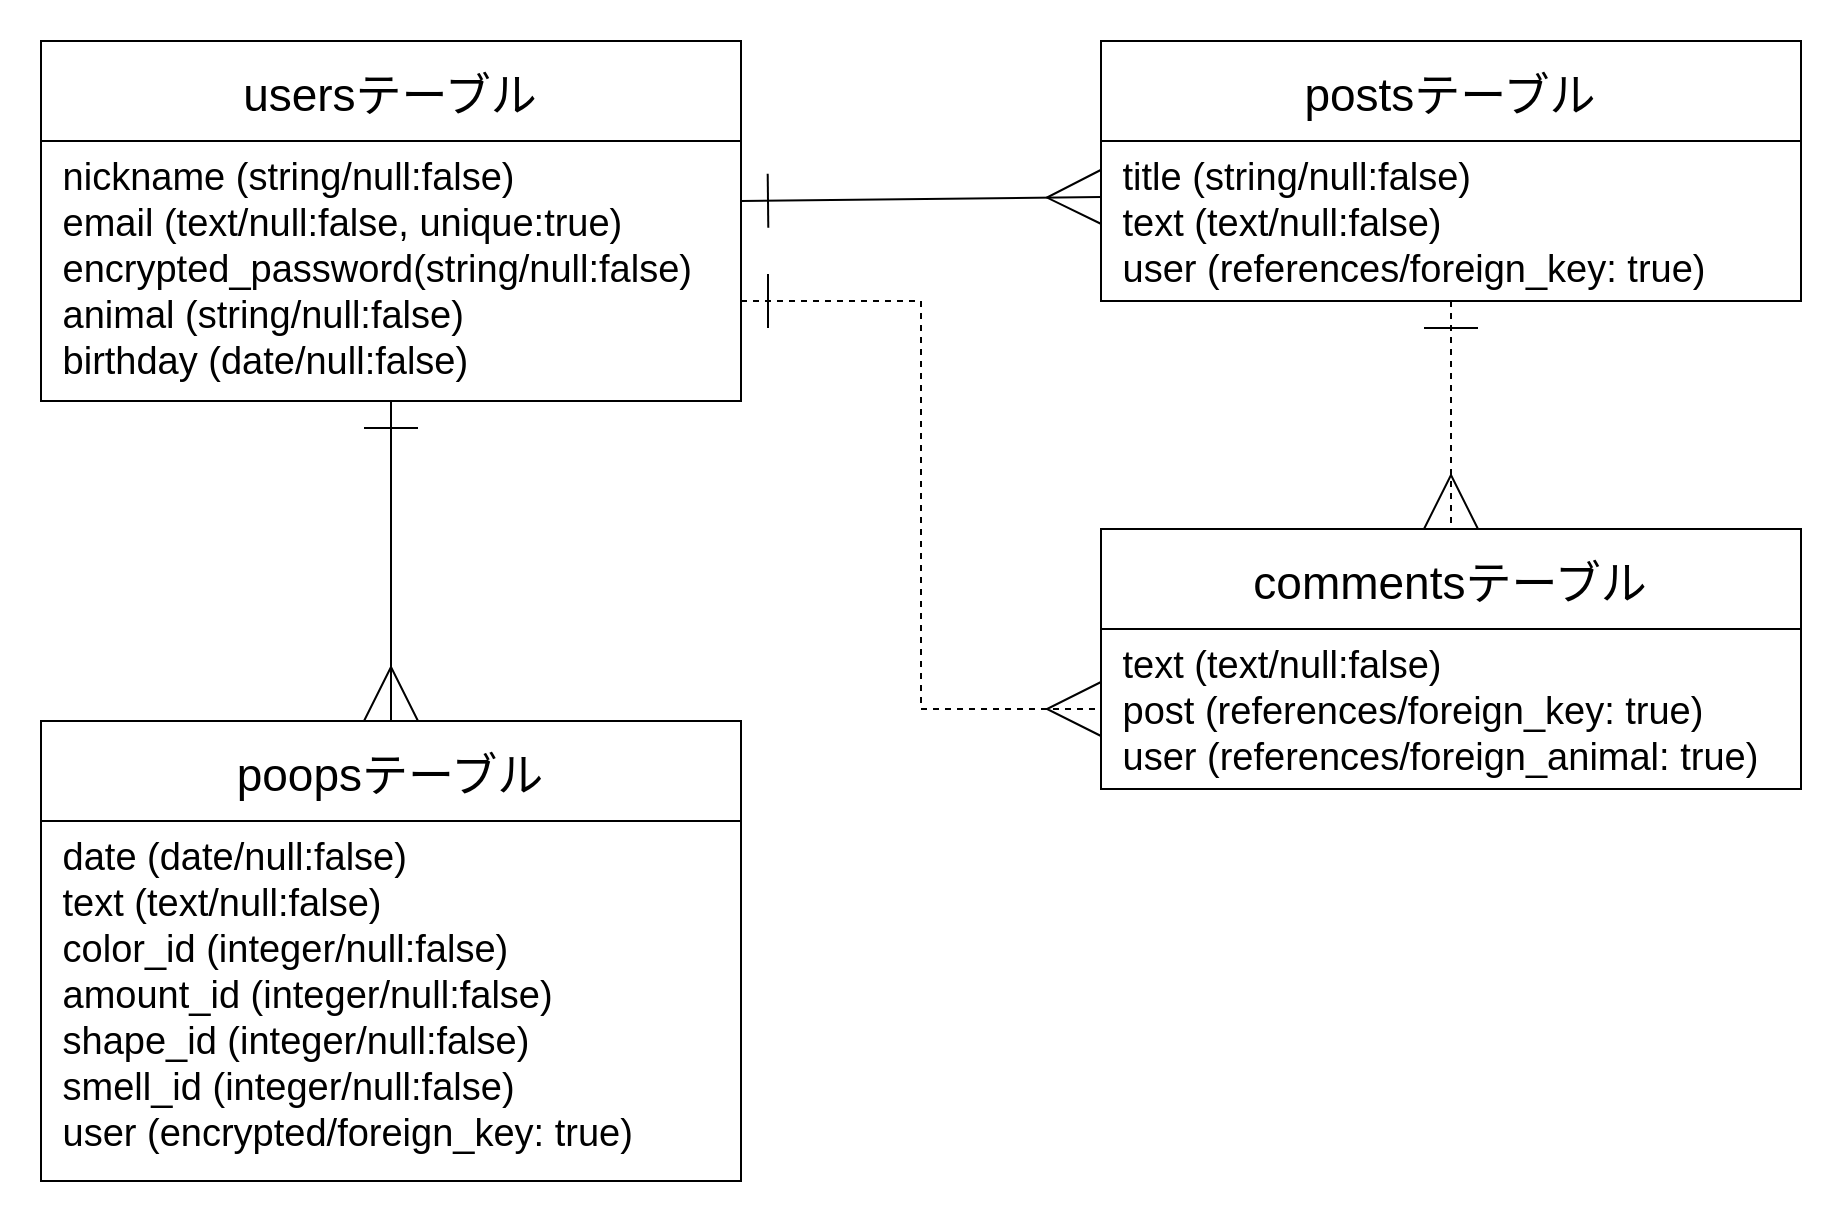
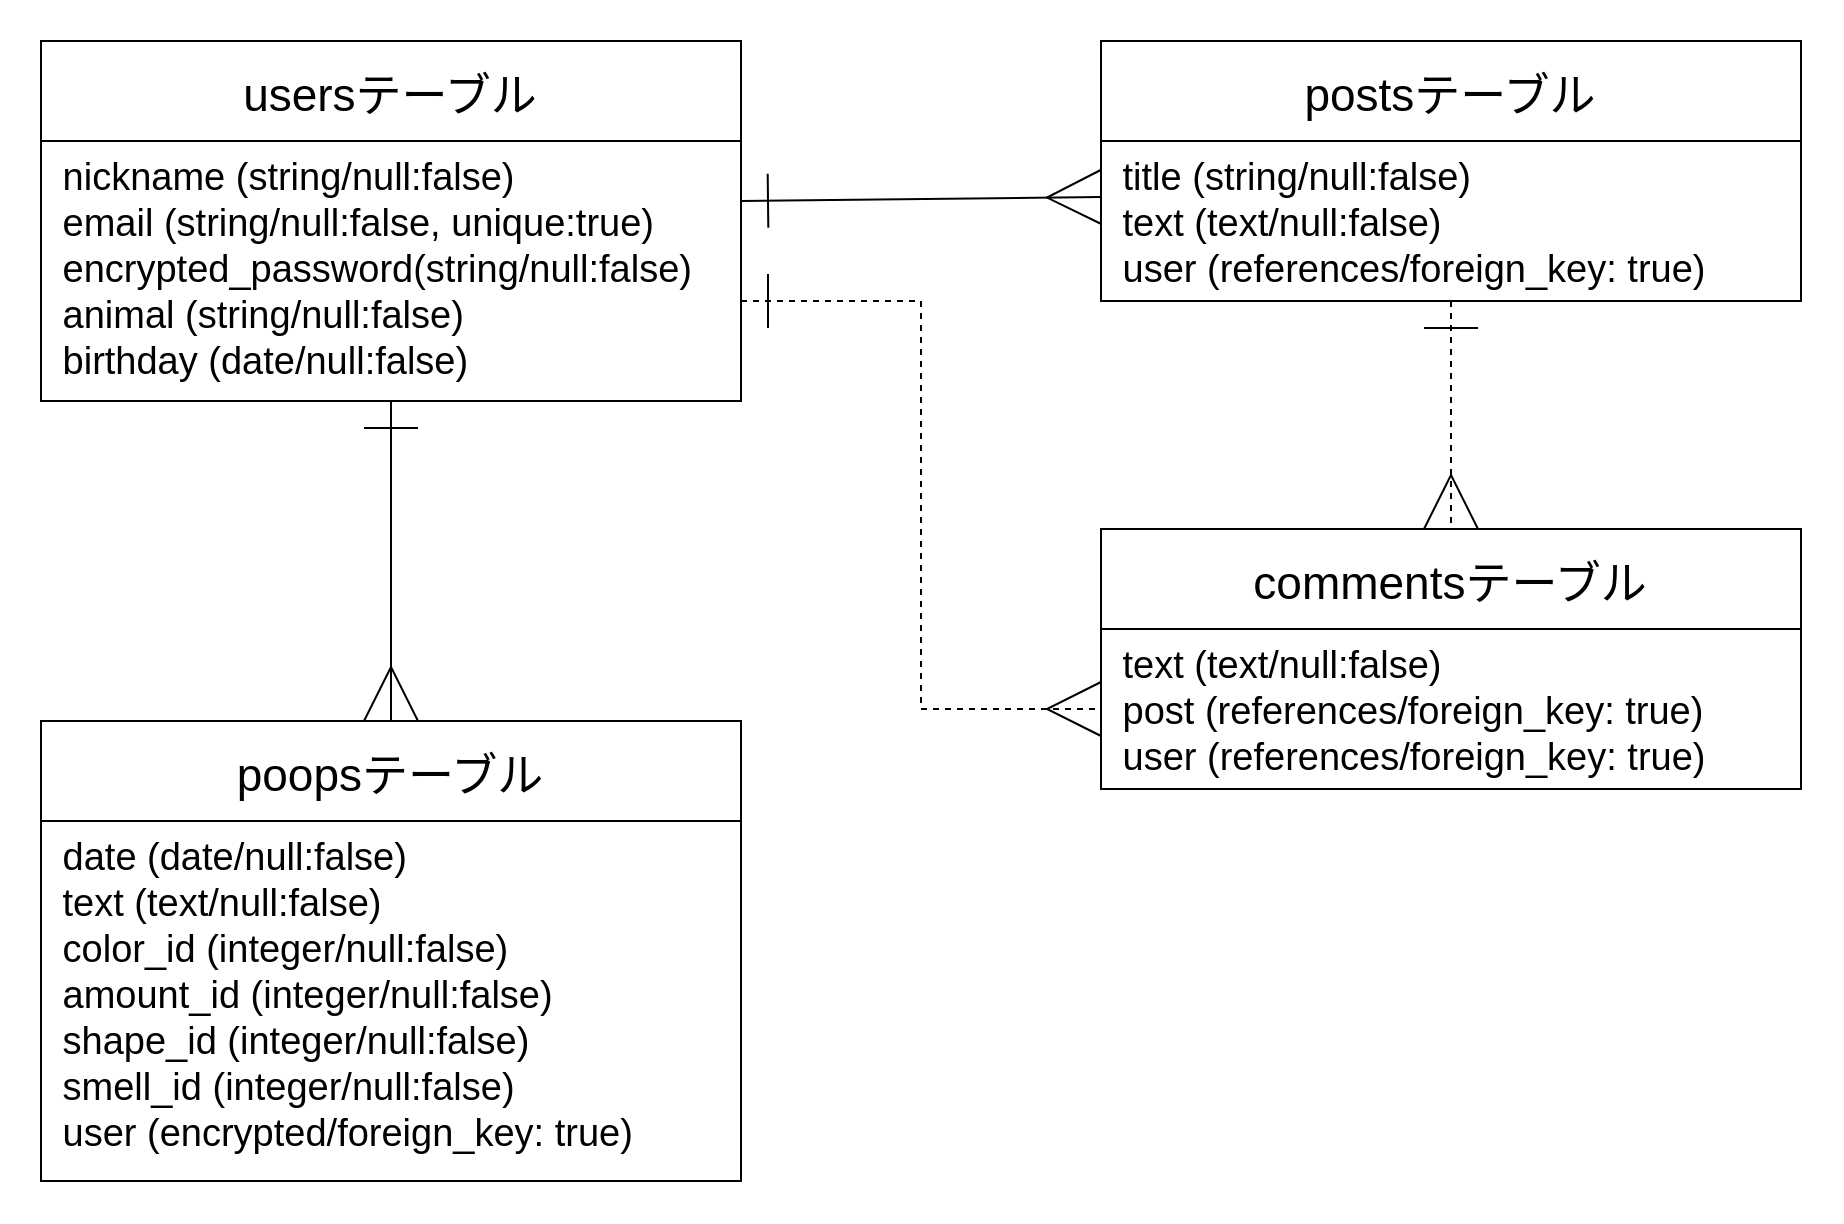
(315, 177) -> (315, 177)
(1326, 665) -> (1326, 665)
